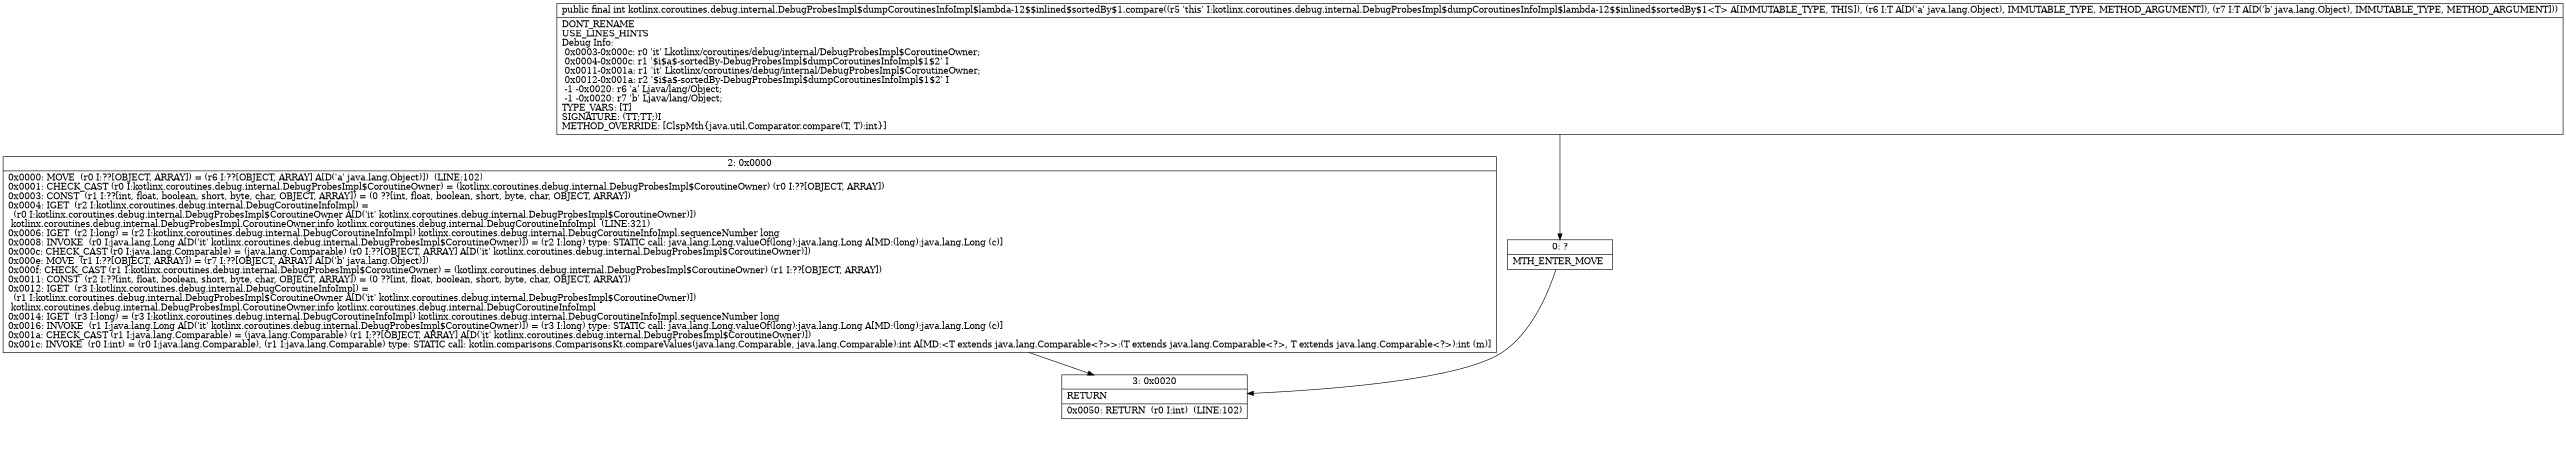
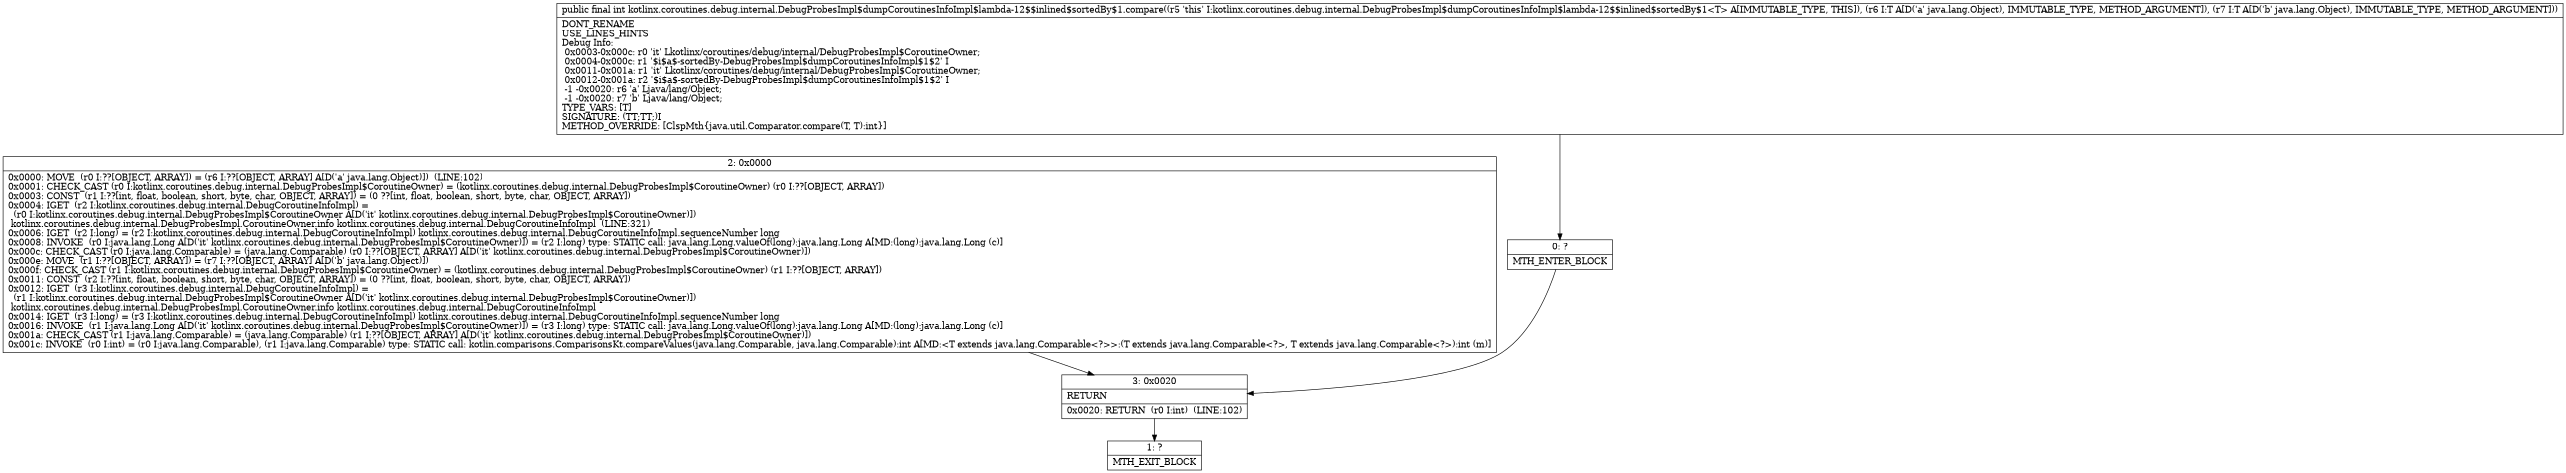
(1558, 262) -> (1560, 262)
(1155, 411) -> (1155, 411)
none -> (1155, 456)
